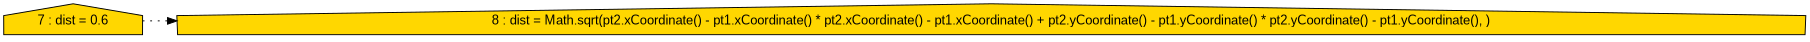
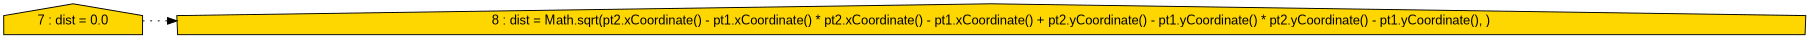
(73, 21) -> (73, 21)
